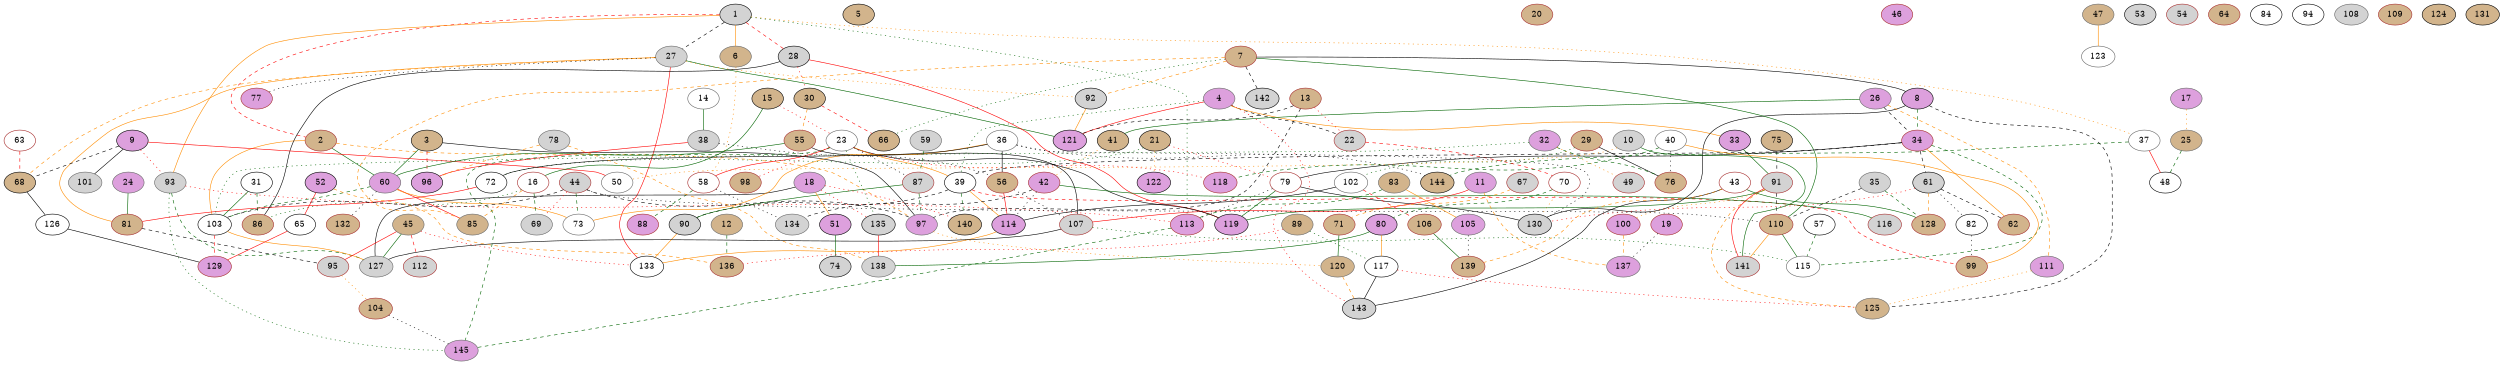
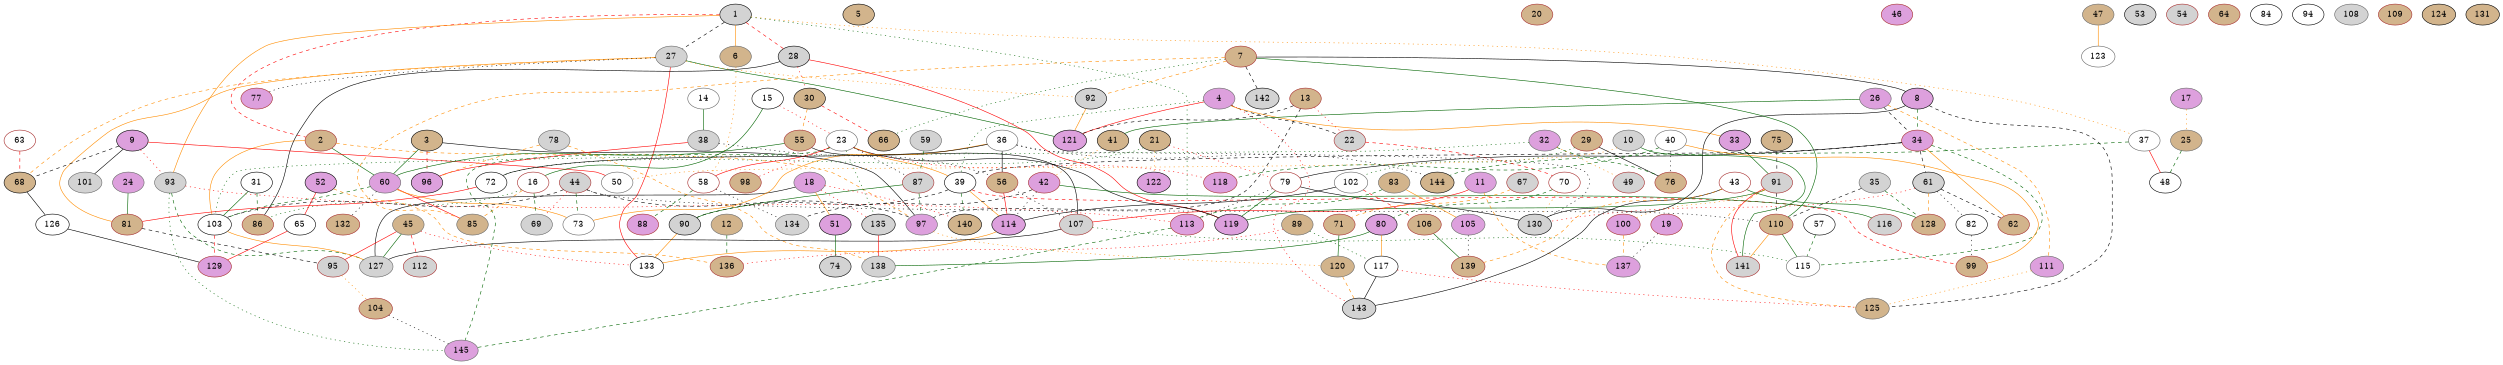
(768, 99) -> (768, 99)
